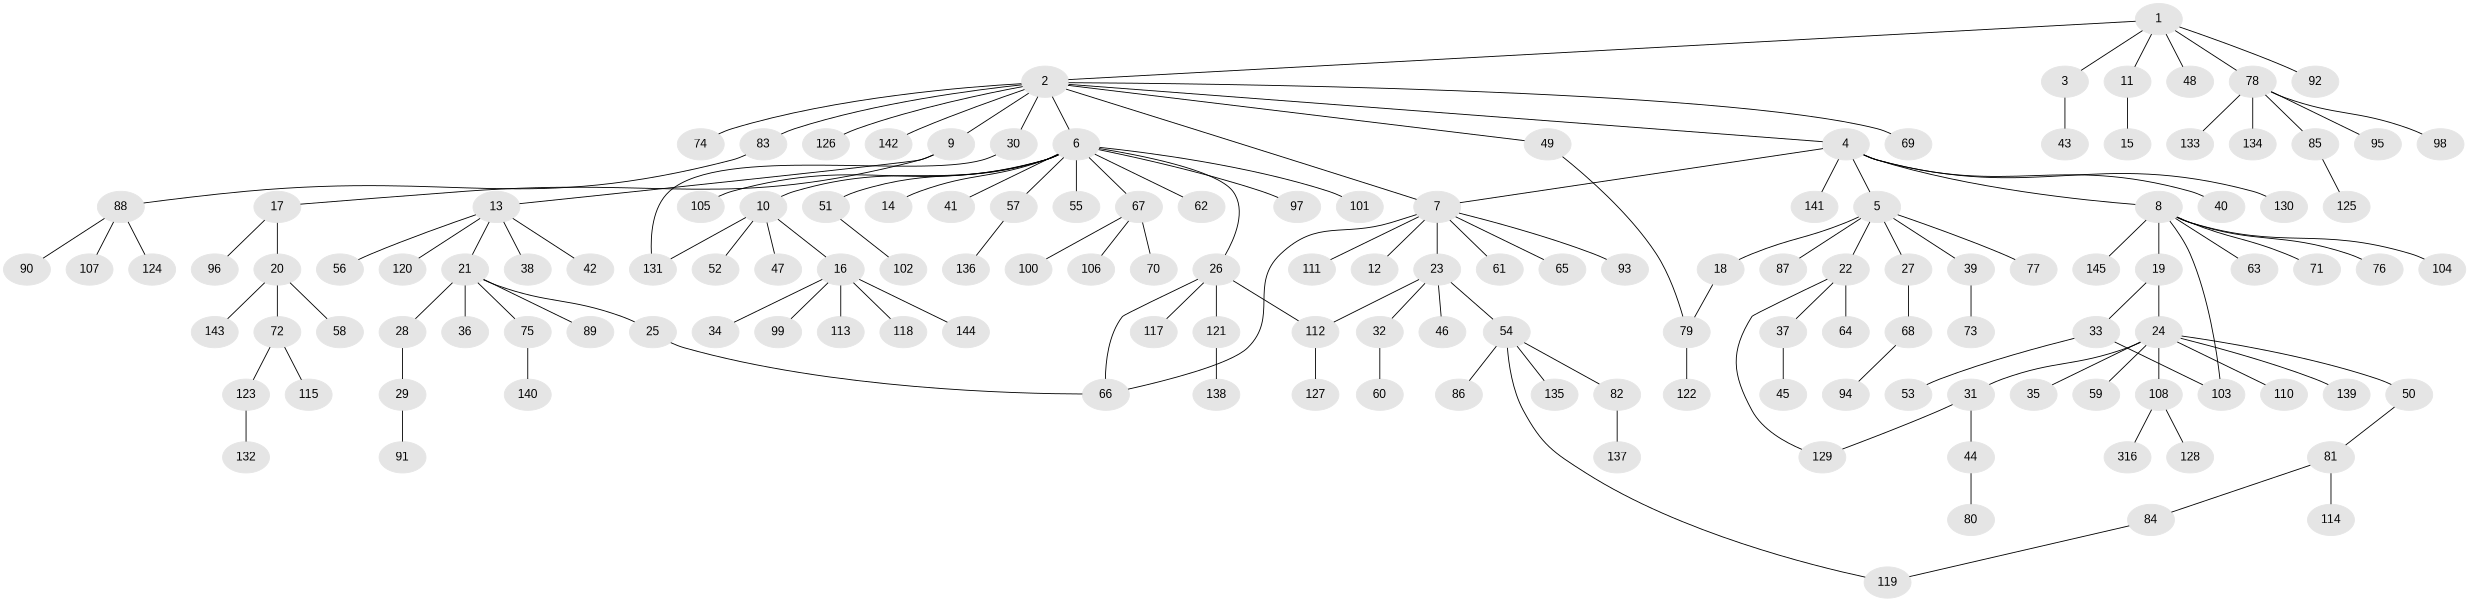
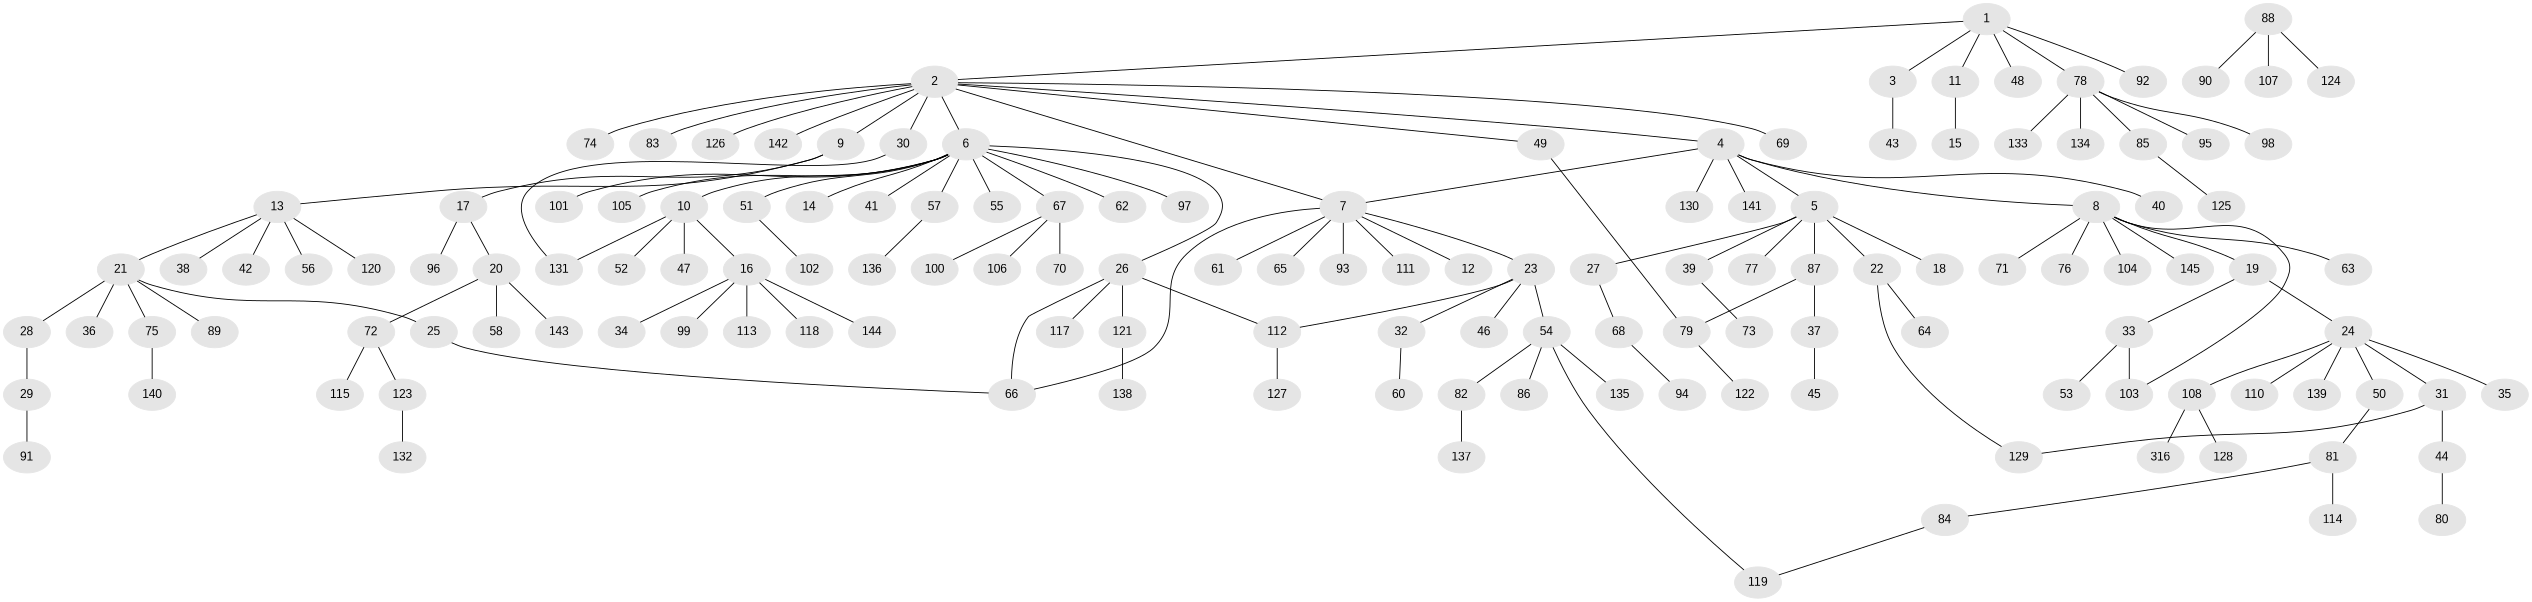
(446, 187) -> none
(1704, 301) -> (1751, 301)
(1815, 301) -> (1815, 301)
(2096, 395) -> none
